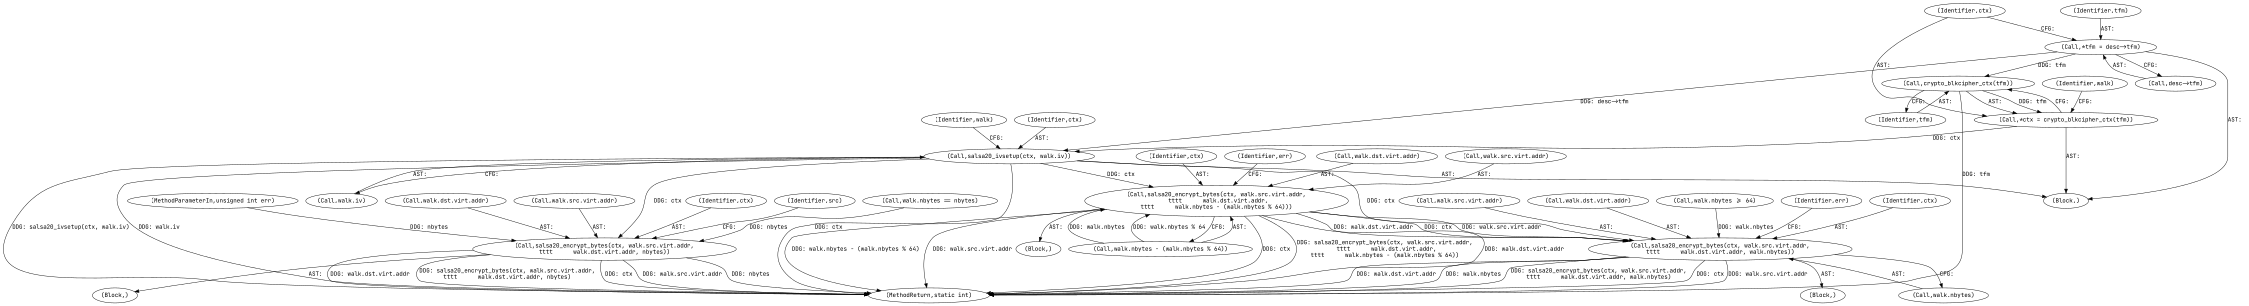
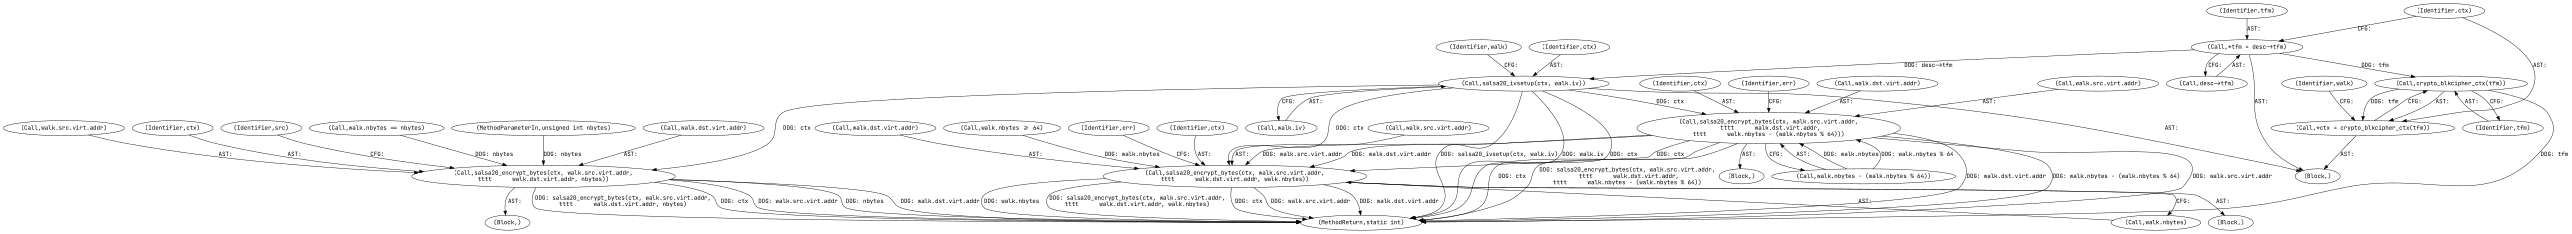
(1548, 148) -> none
(213, 201) -> (543, 128)
